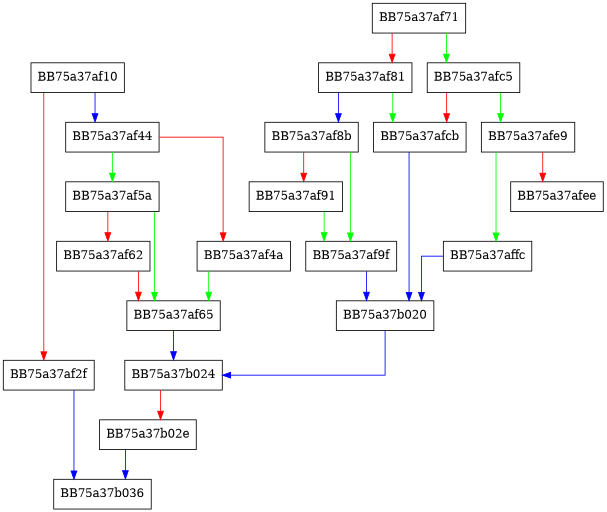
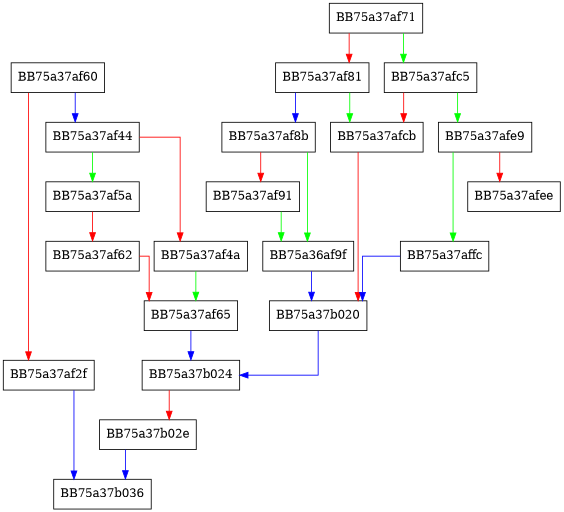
(78, 78) -> (58, 78)
(409, 222) -> (358, 222)
(155, 252) -> none
(351, 256) -> (308, 256)
